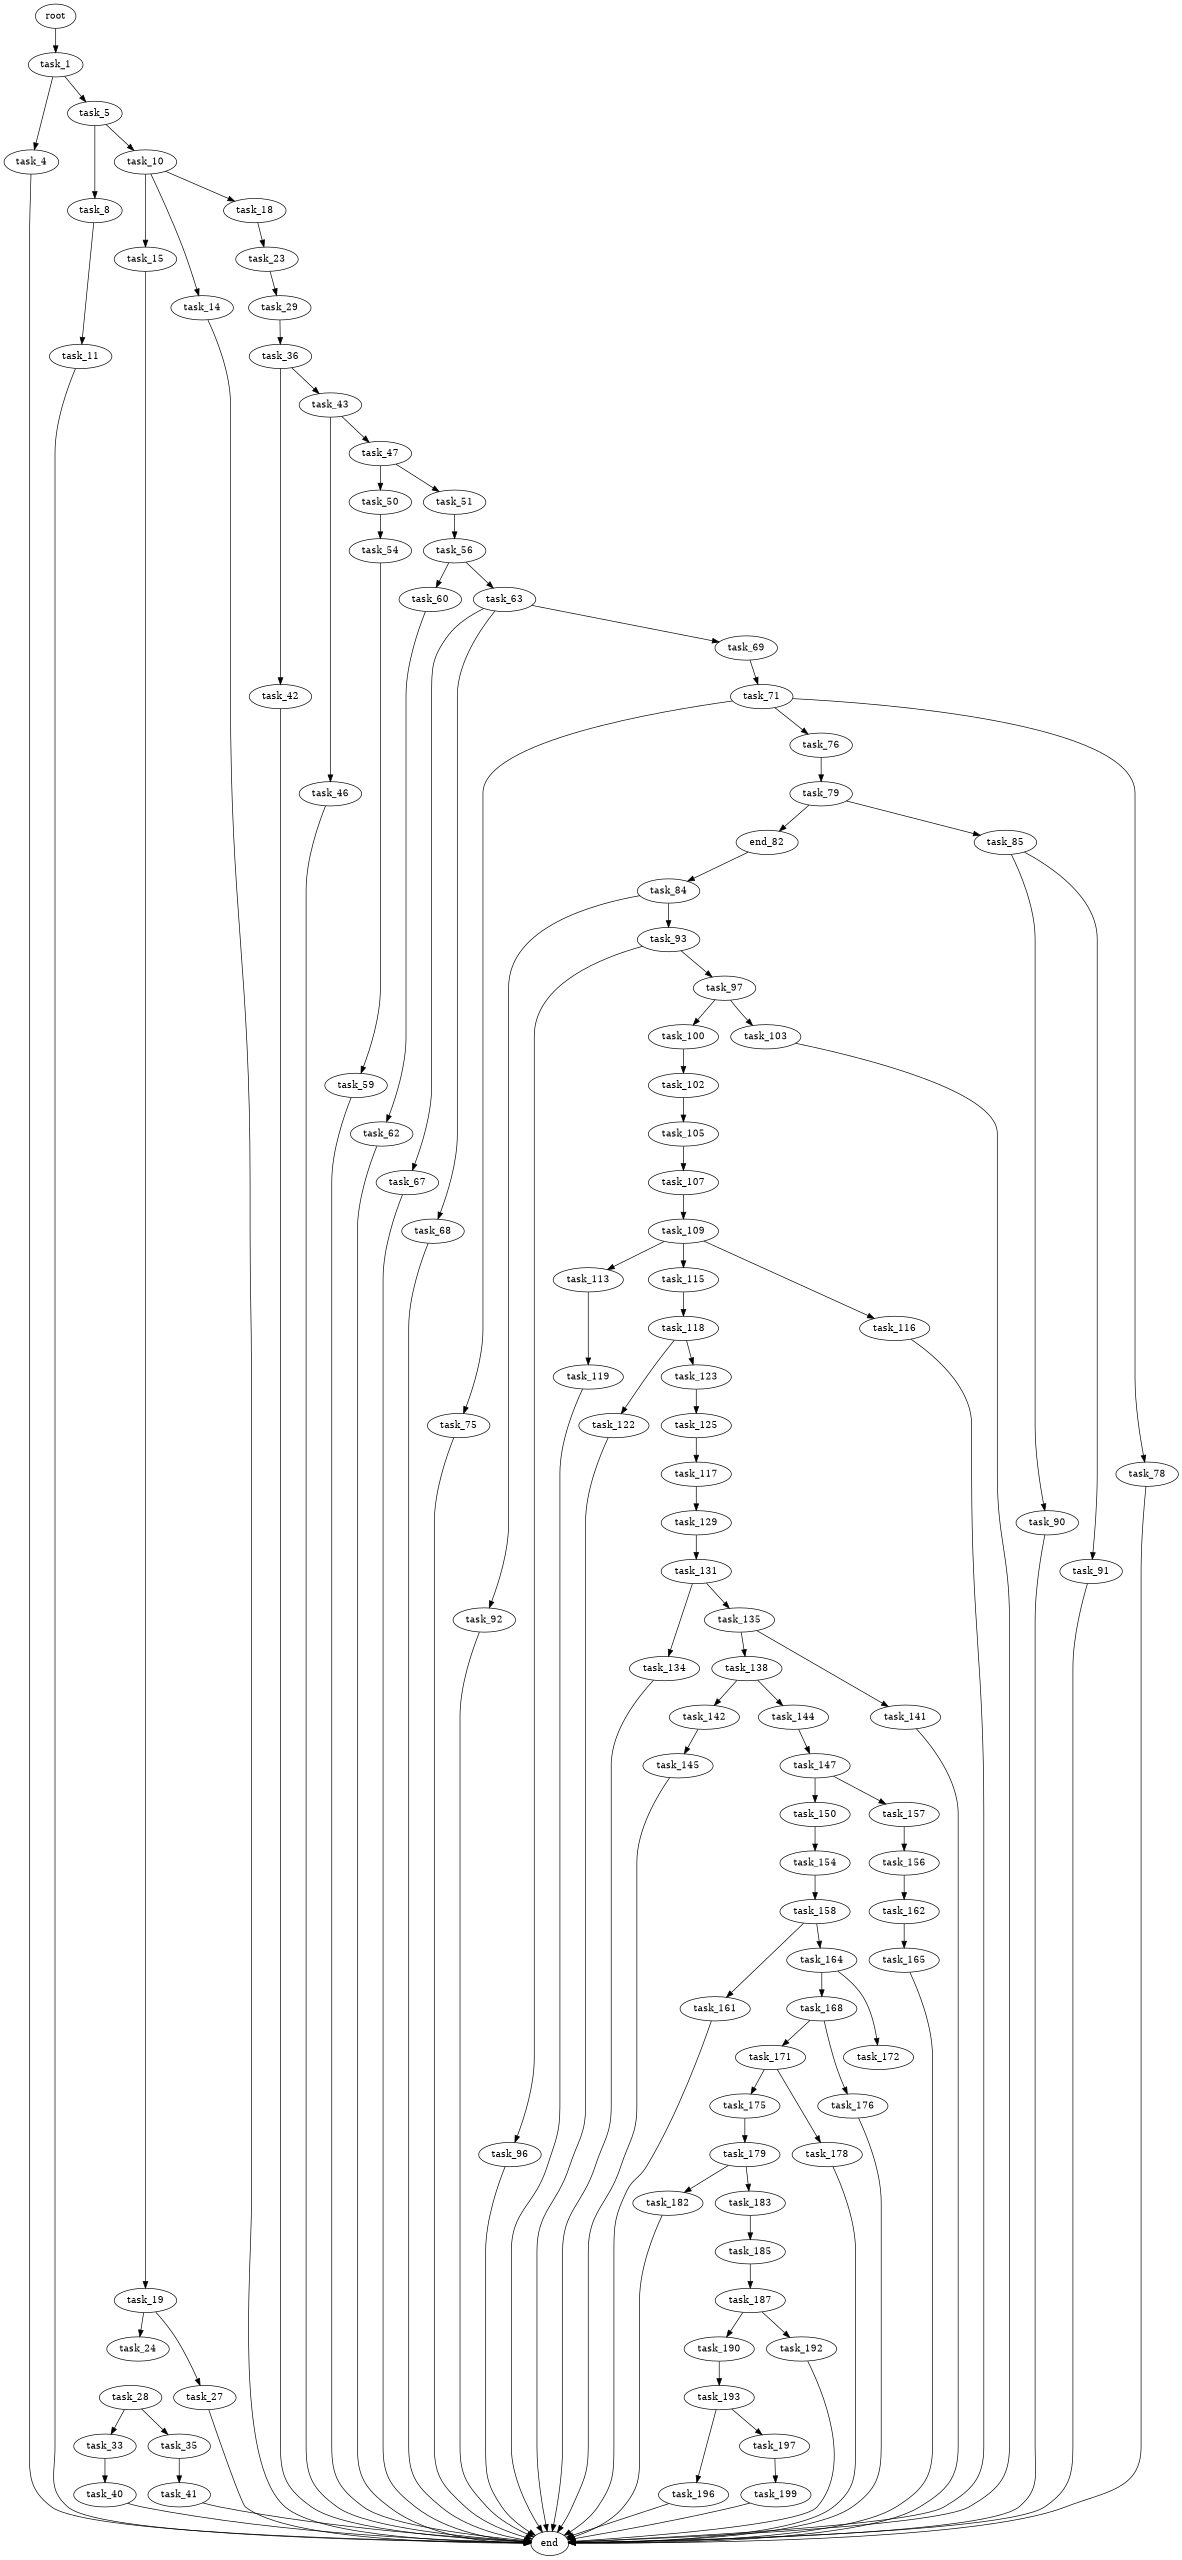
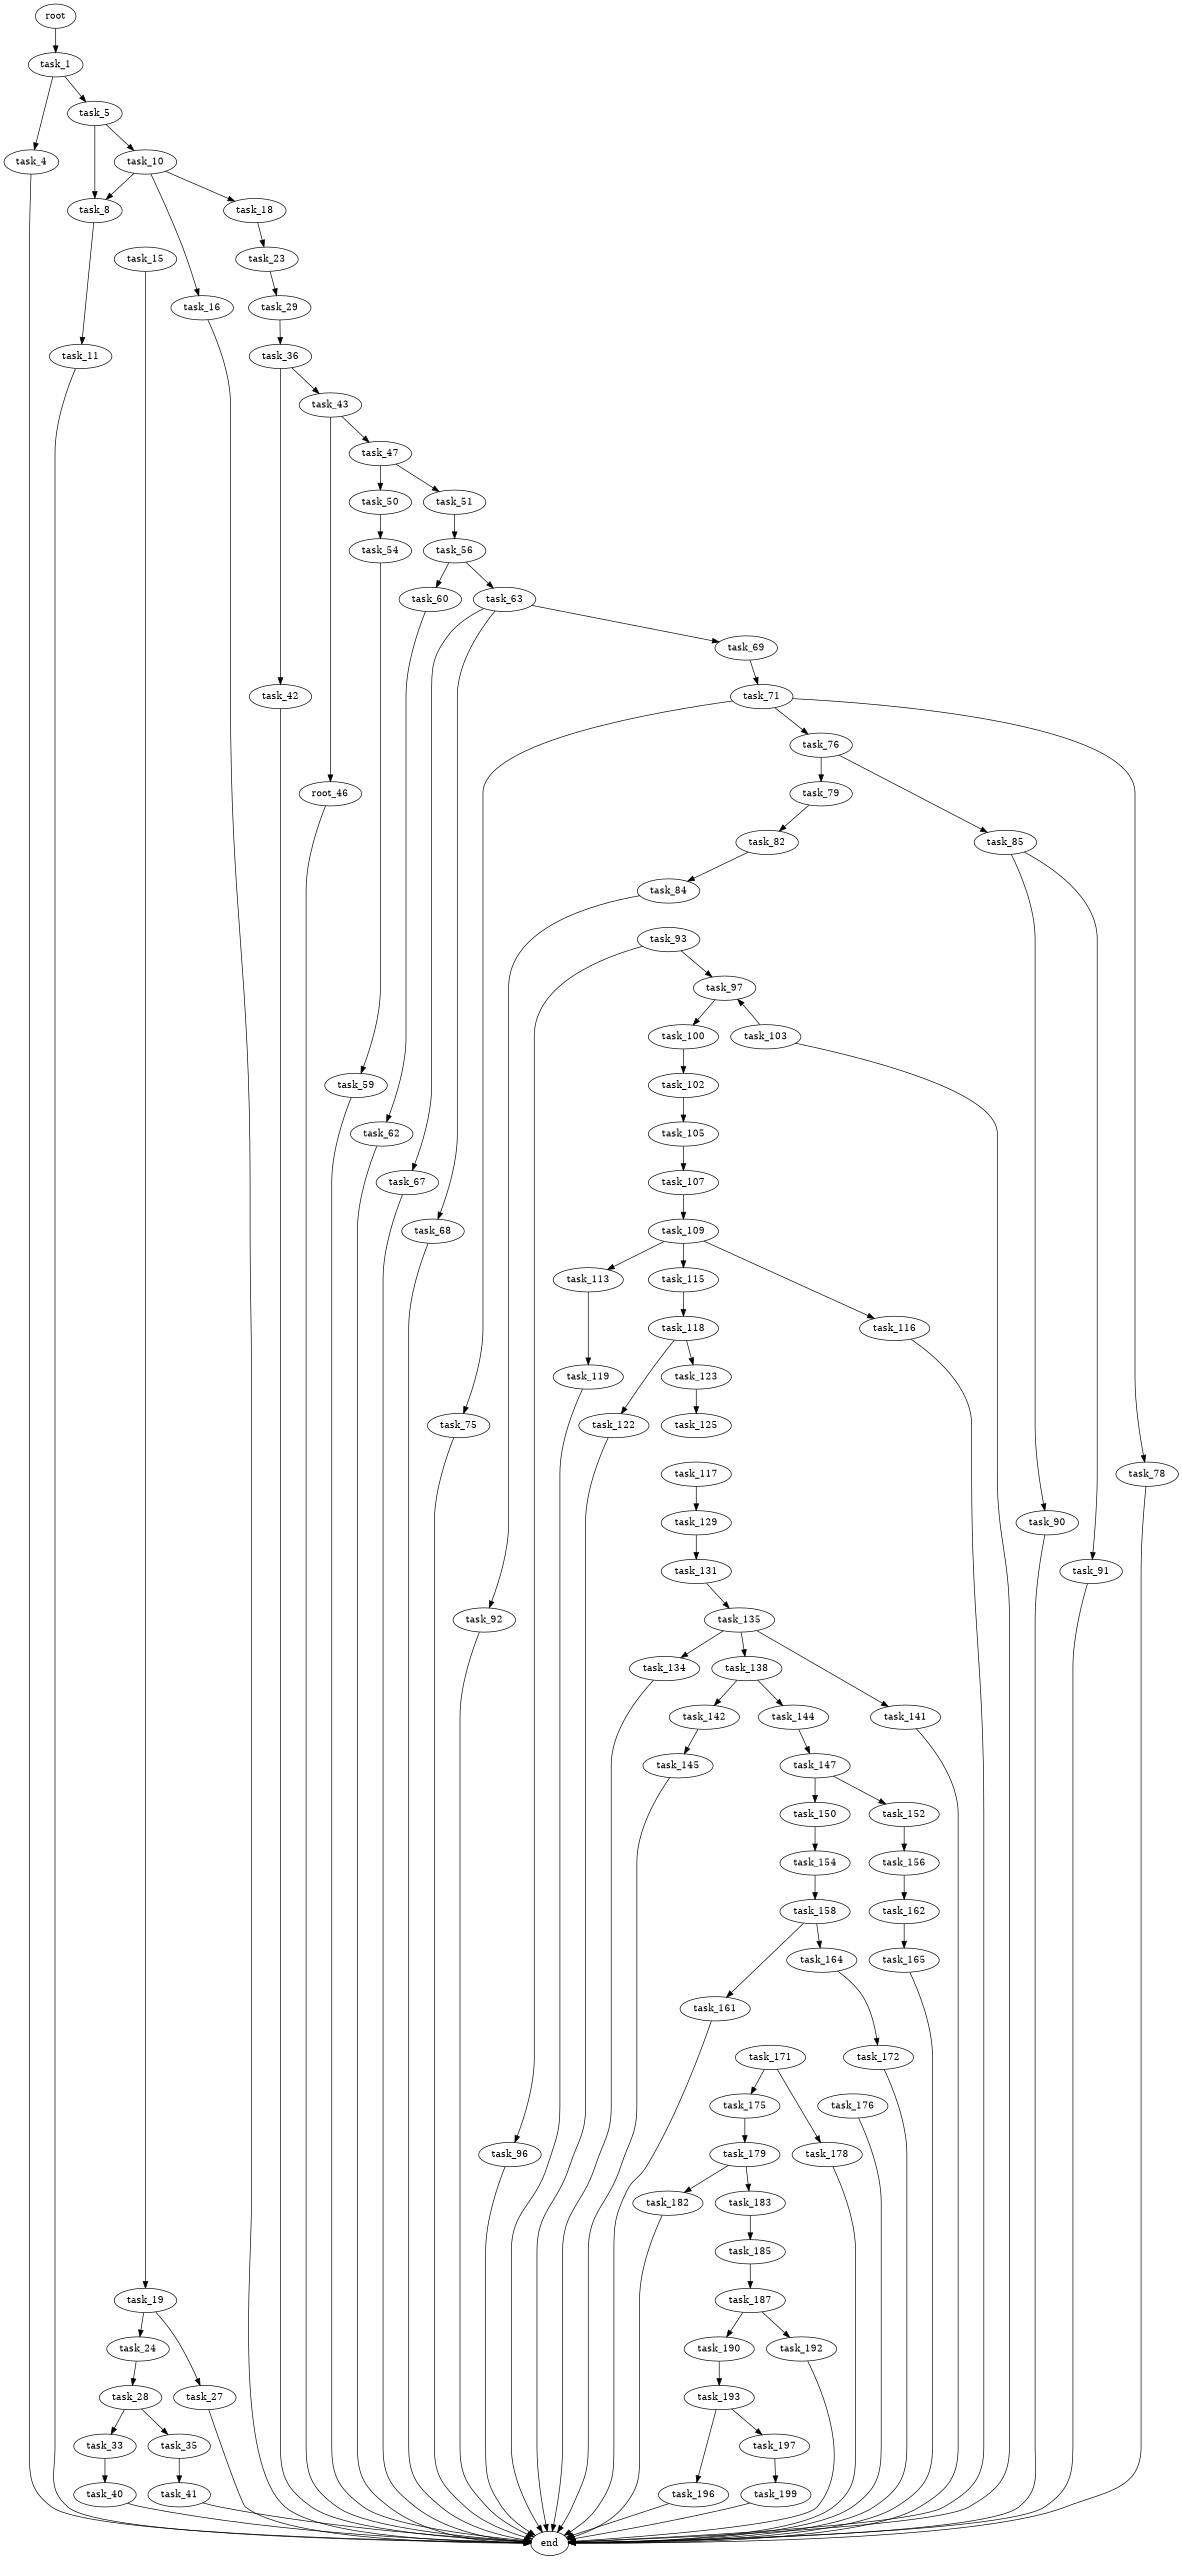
(145, 207) -> (123, 184)
(202, 308) -> (202, 308)
(330, 794) -> (330, 794)
(910, 817) -> (910, 792)
(767, 842) -> (767, 842)
(669, 912) -> none
(739, 1011) -> (751, 1014)
(696, 1447) -> none
(682, 1617) -> (705, 1642)
(904, 1814) -> (904, 1814)
(822, 2009) -> none
none -> (135, 2370)
none -> (907, 2444)
